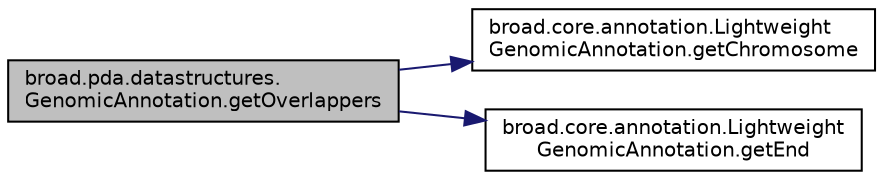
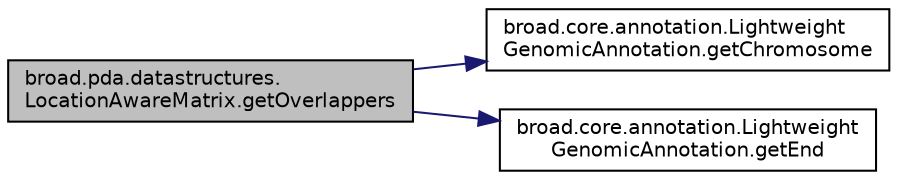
(203, 91) -> (211, 91)
